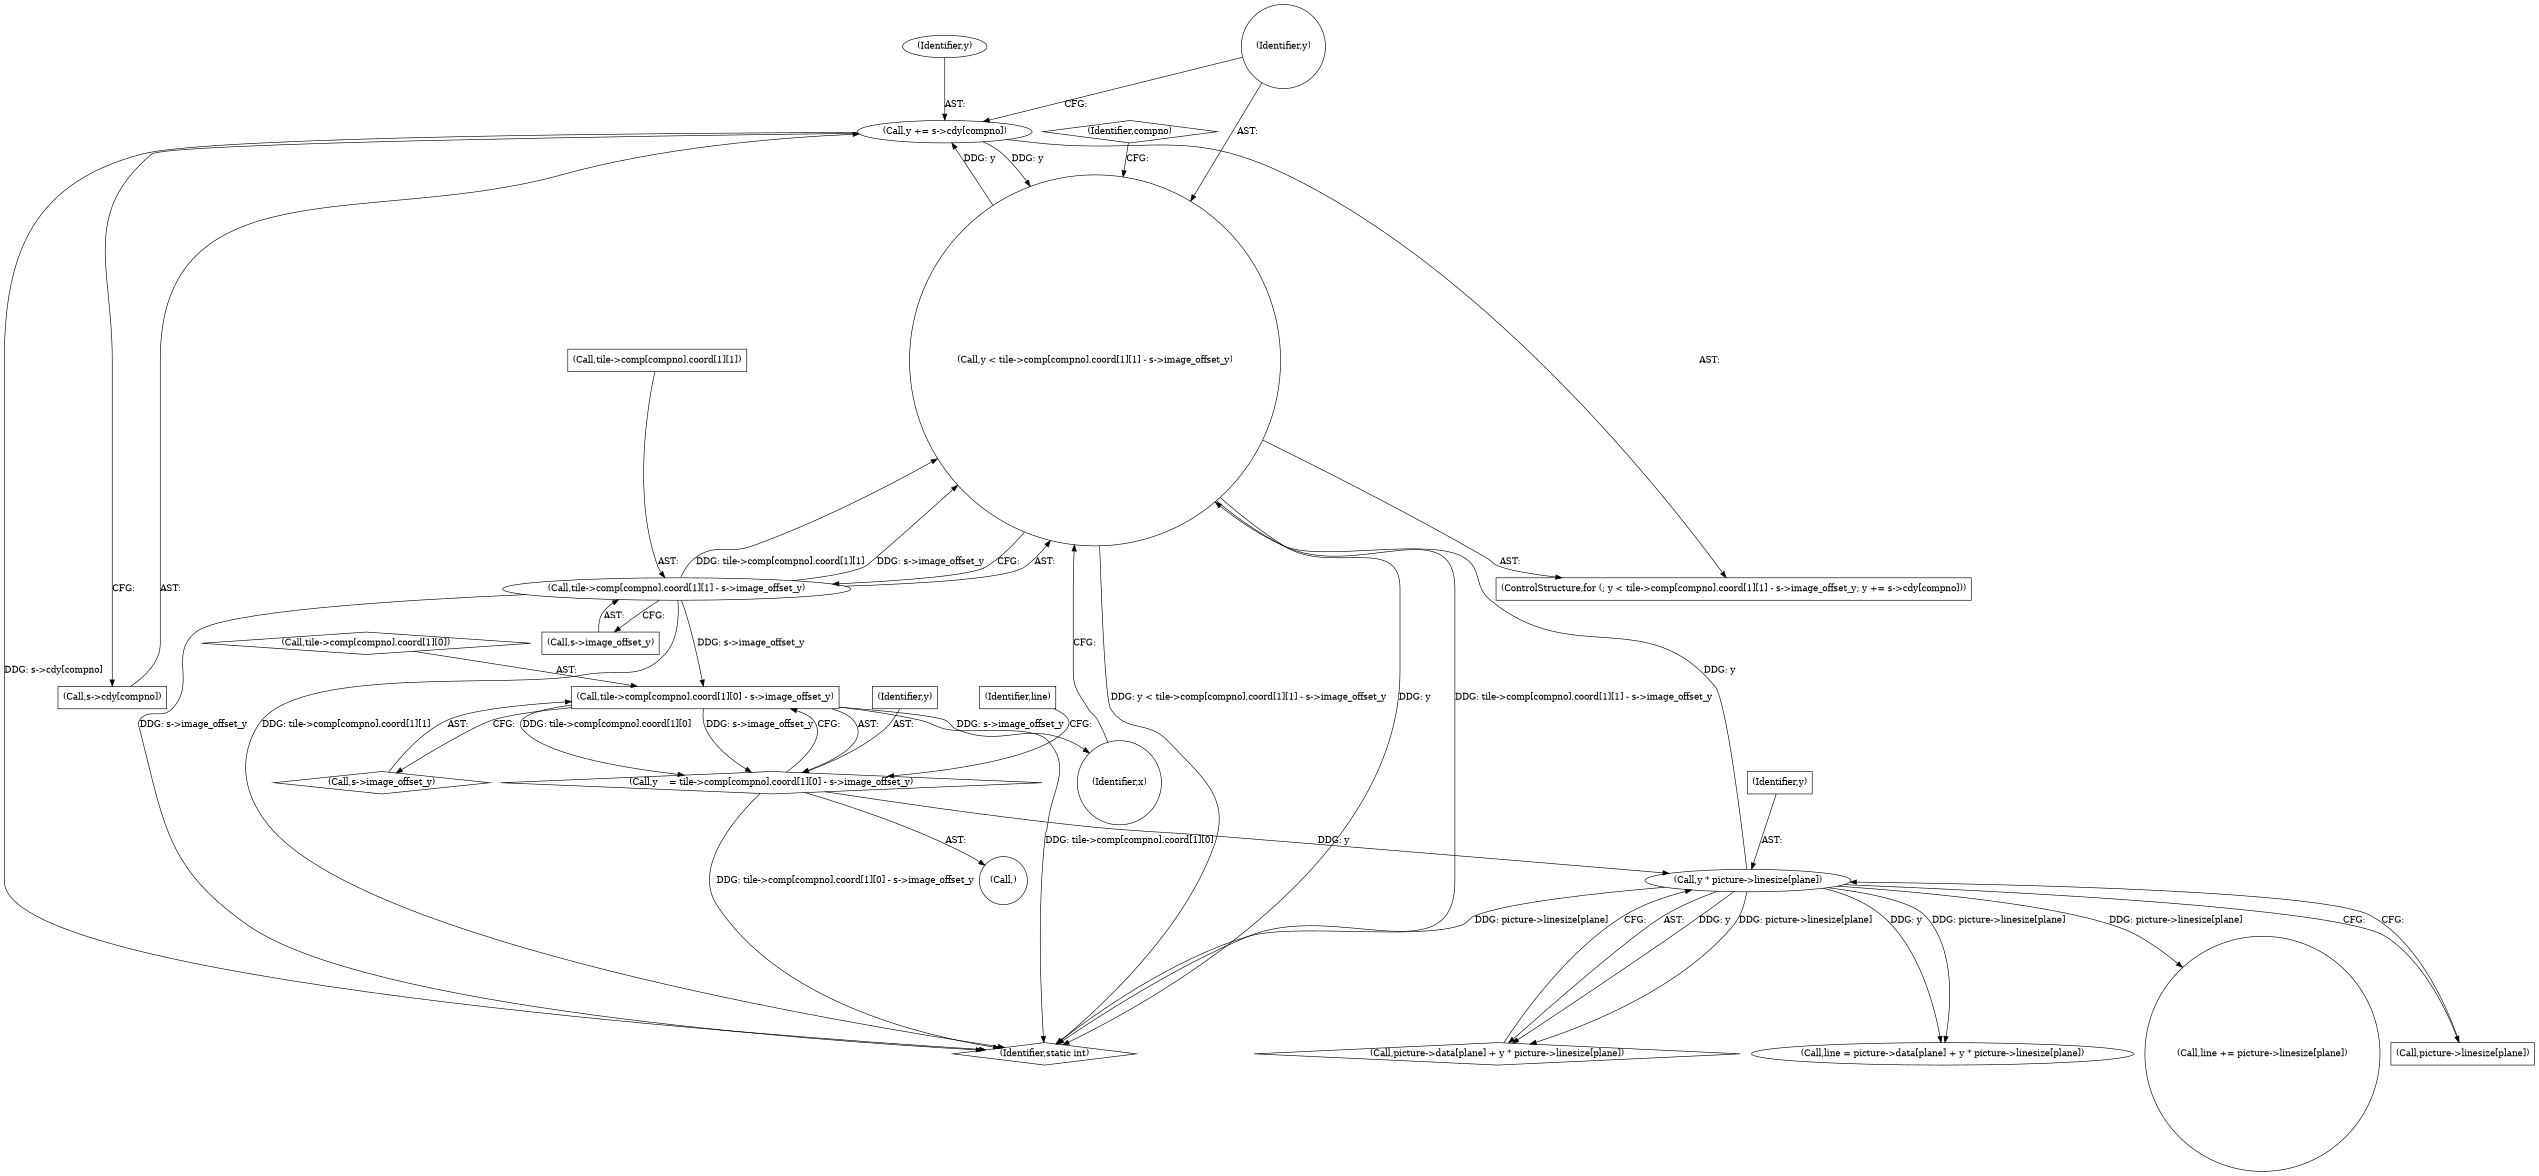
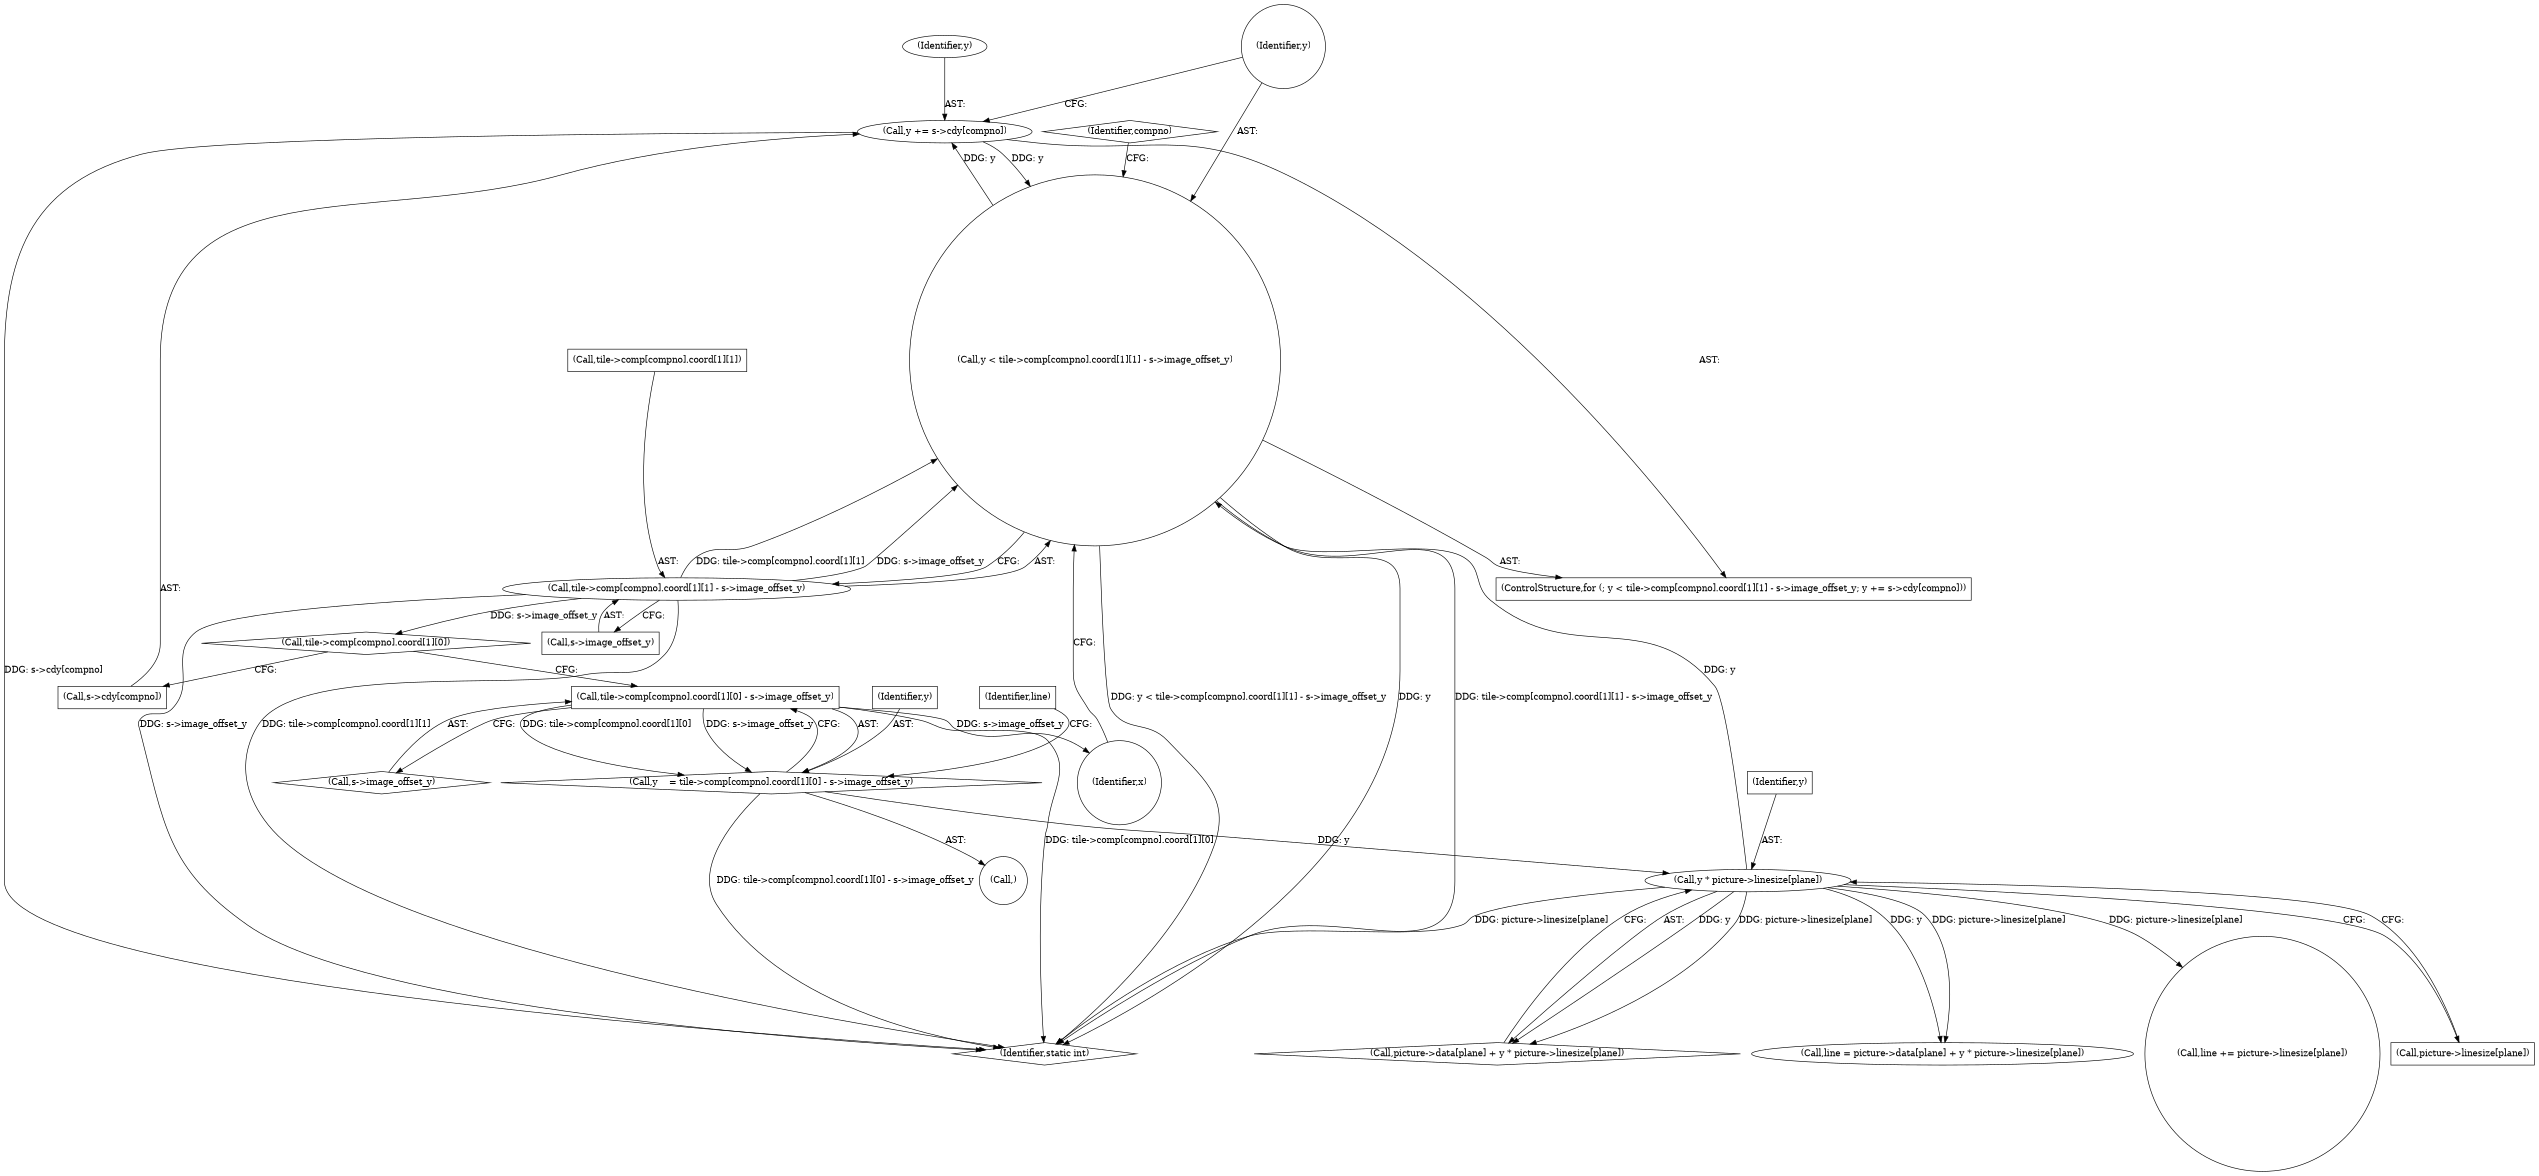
(144, 161) -> (249, 668)
(693, 640) -> (491, 611)
(568, 670) -> (568, 670)
